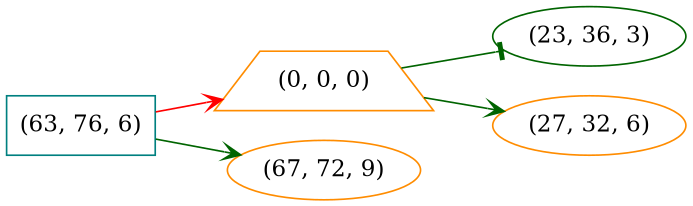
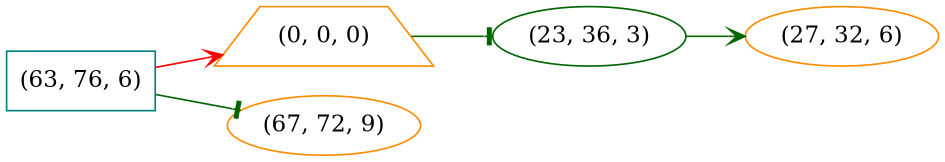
(456, 103) -> (707, 36)
(190, 145) -> (194, 102)
